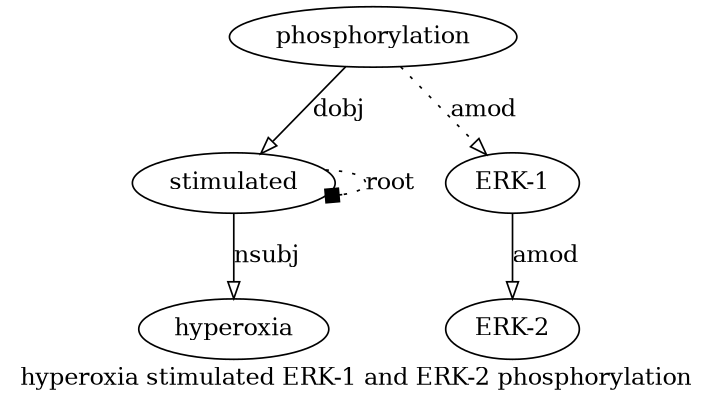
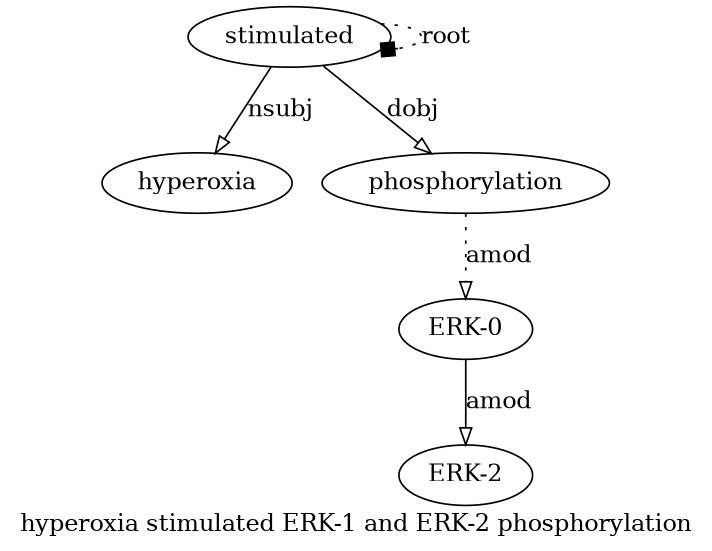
(309, 104) -> (371, 104)
(513, 183) -> (466, 329)
